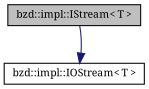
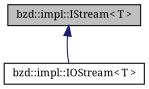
(81, 39) -> (67, 50)
